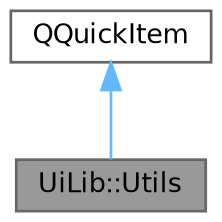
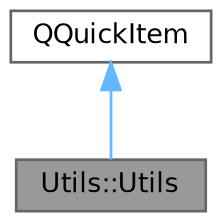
(111, 185) -> (111, 185)
